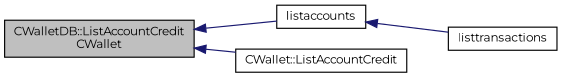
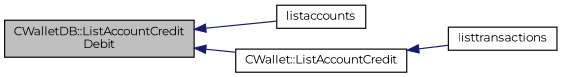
(413, 28) -> (434, 47)
(99, 39) -> (99, 39)
